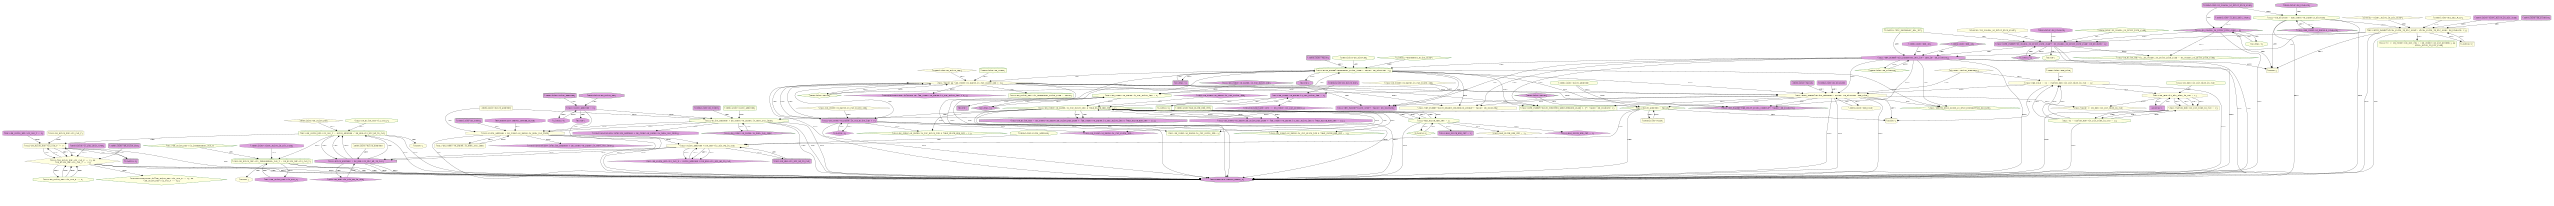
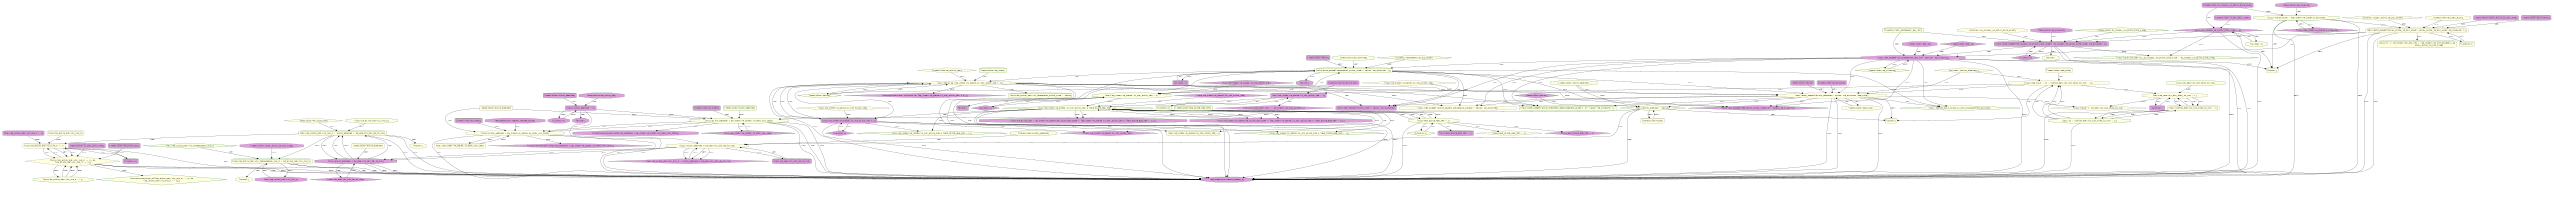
(614, 136) -> none
(2059, 171) -> (1607, 90)
